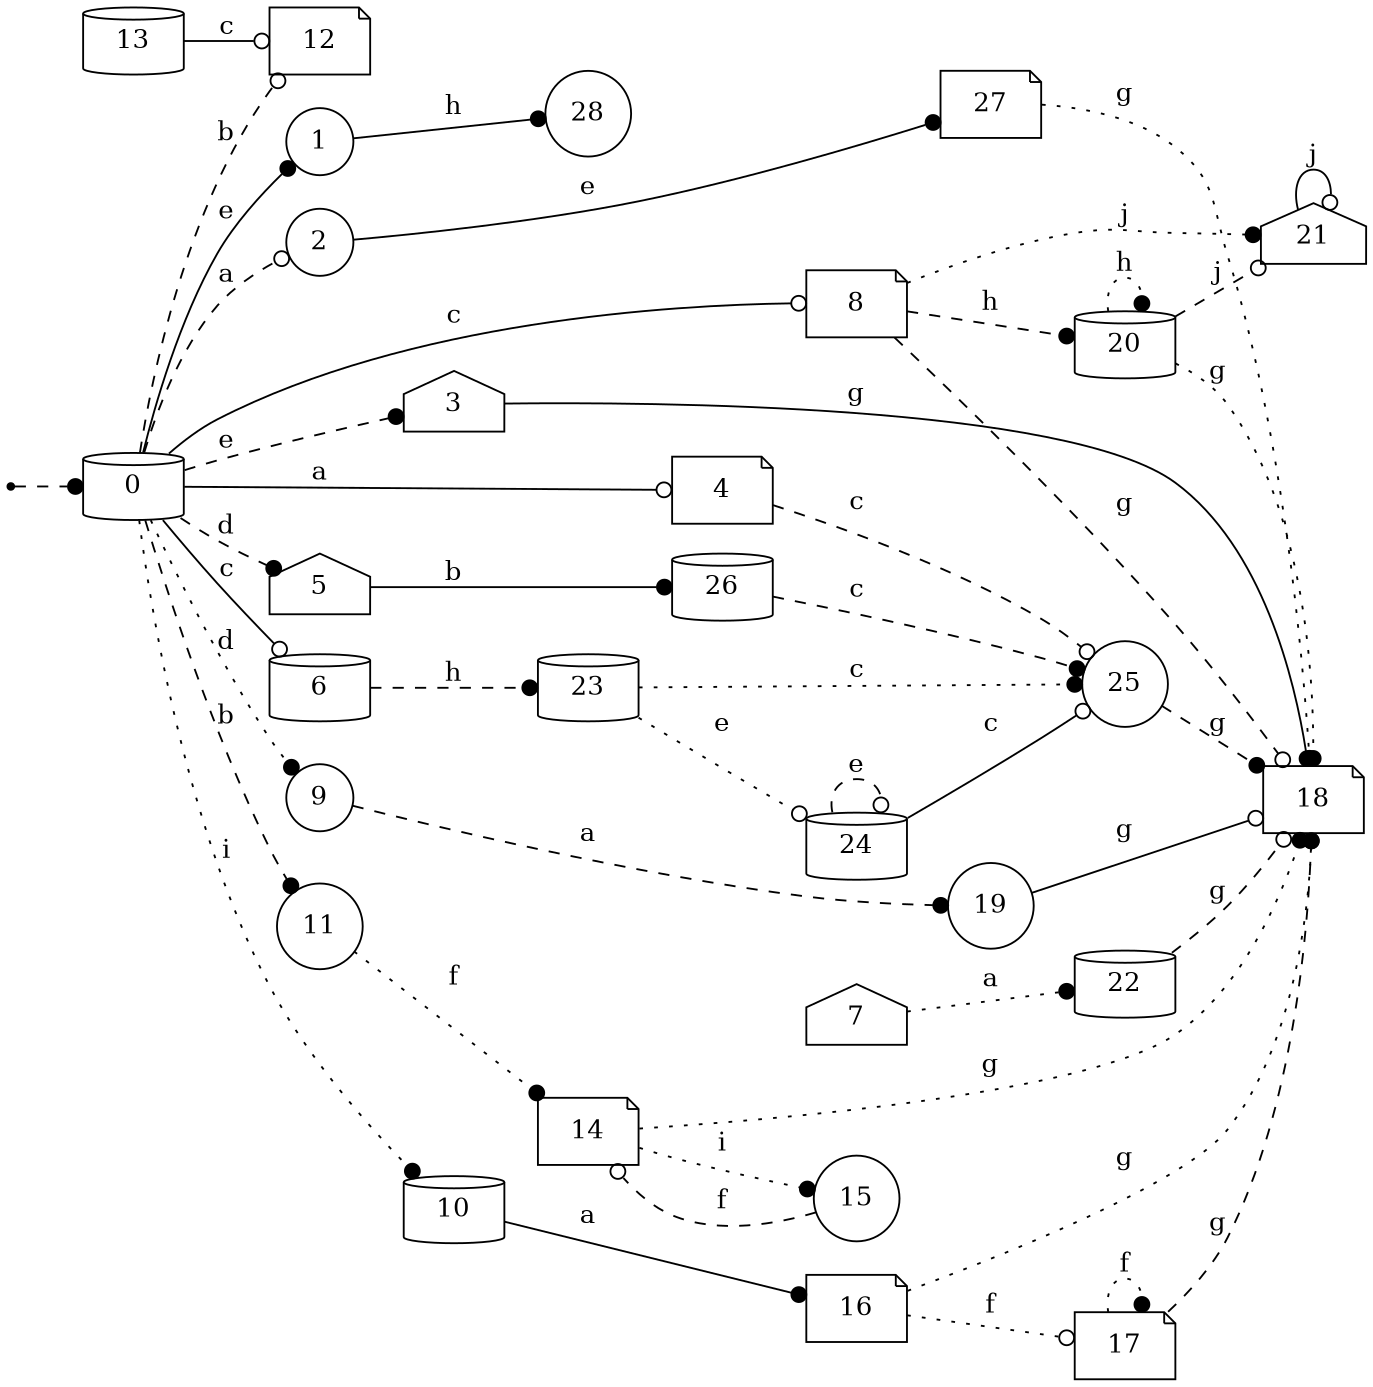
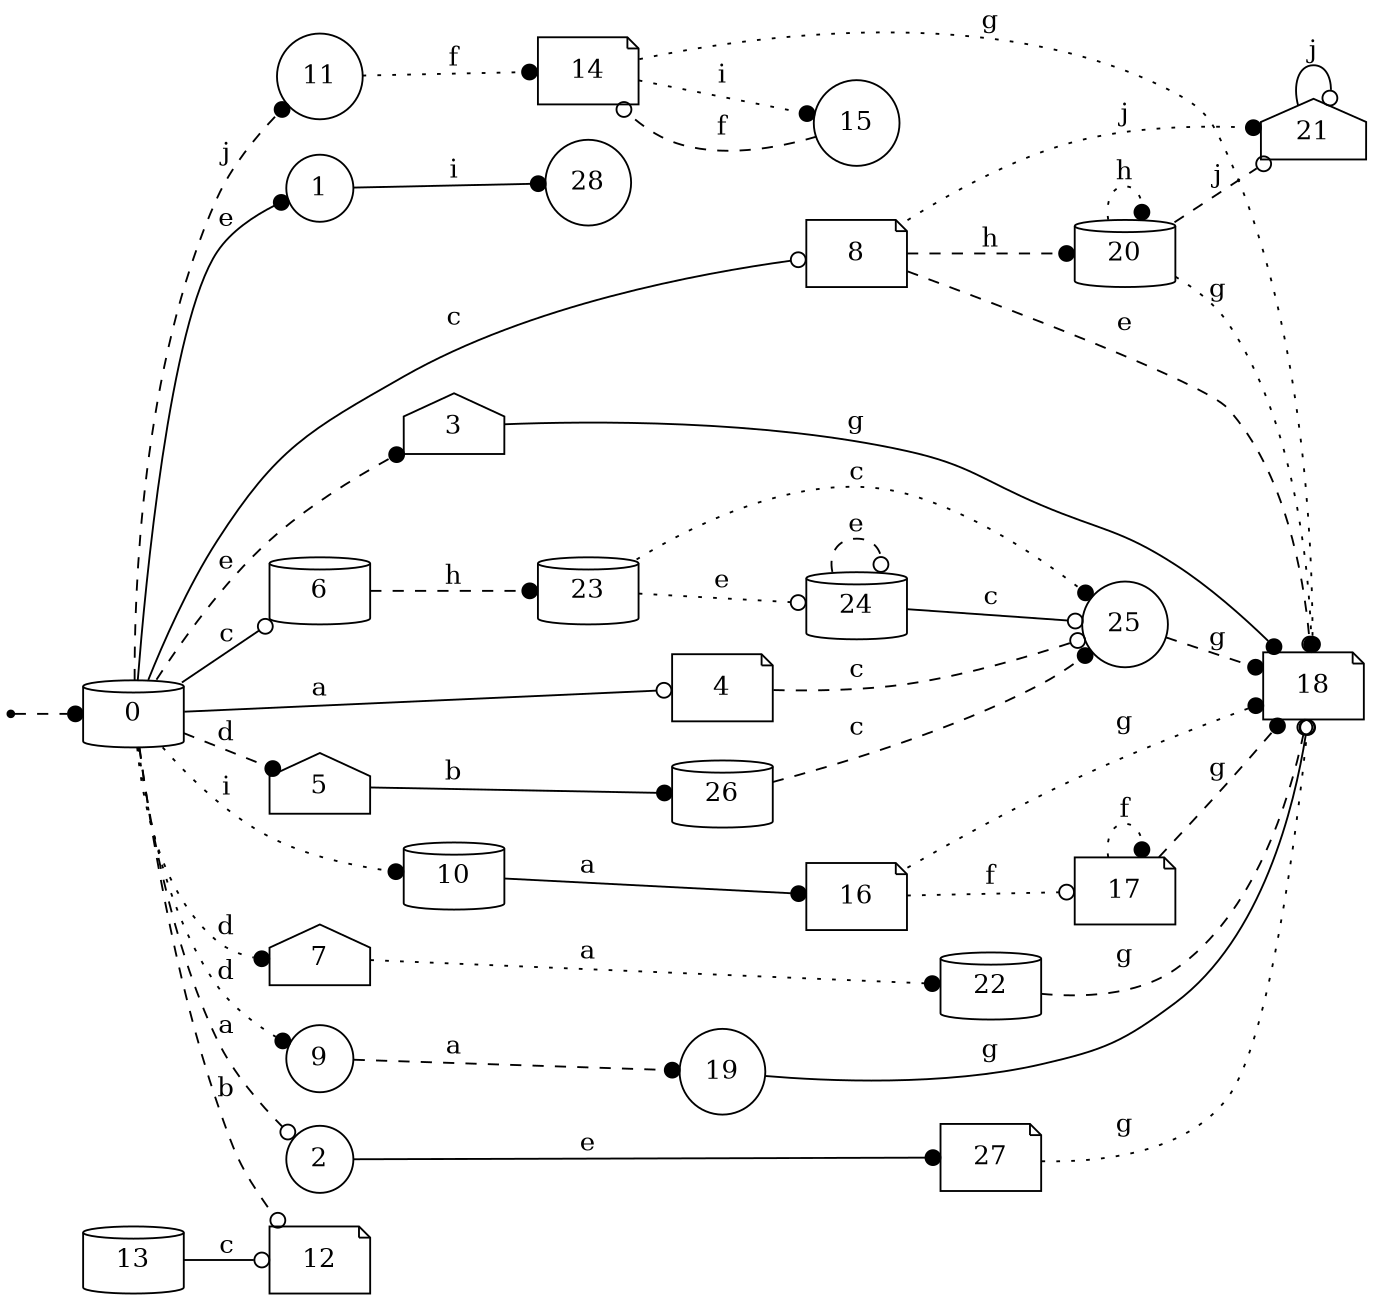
(454, 107) -> (454, 171)
(1125, 504) -> (1125, 323)
(227, 717) -> (227, 154)
none -> (193, 915)
